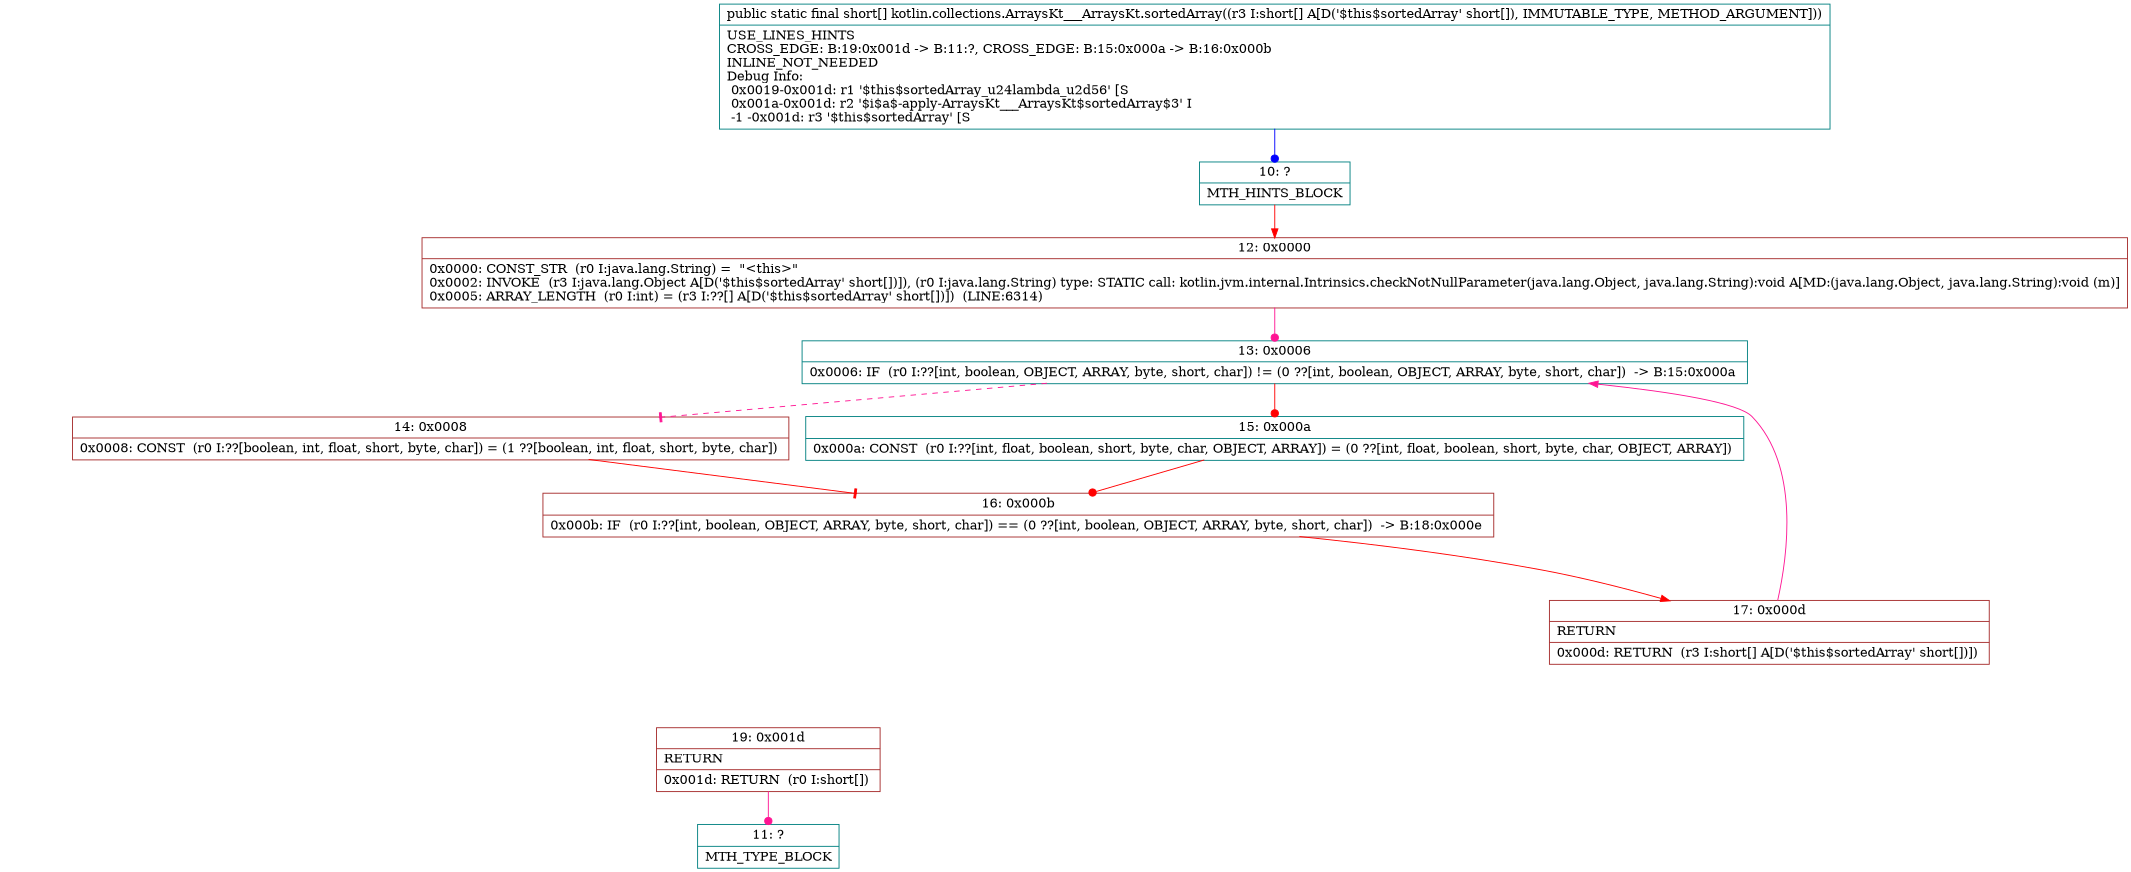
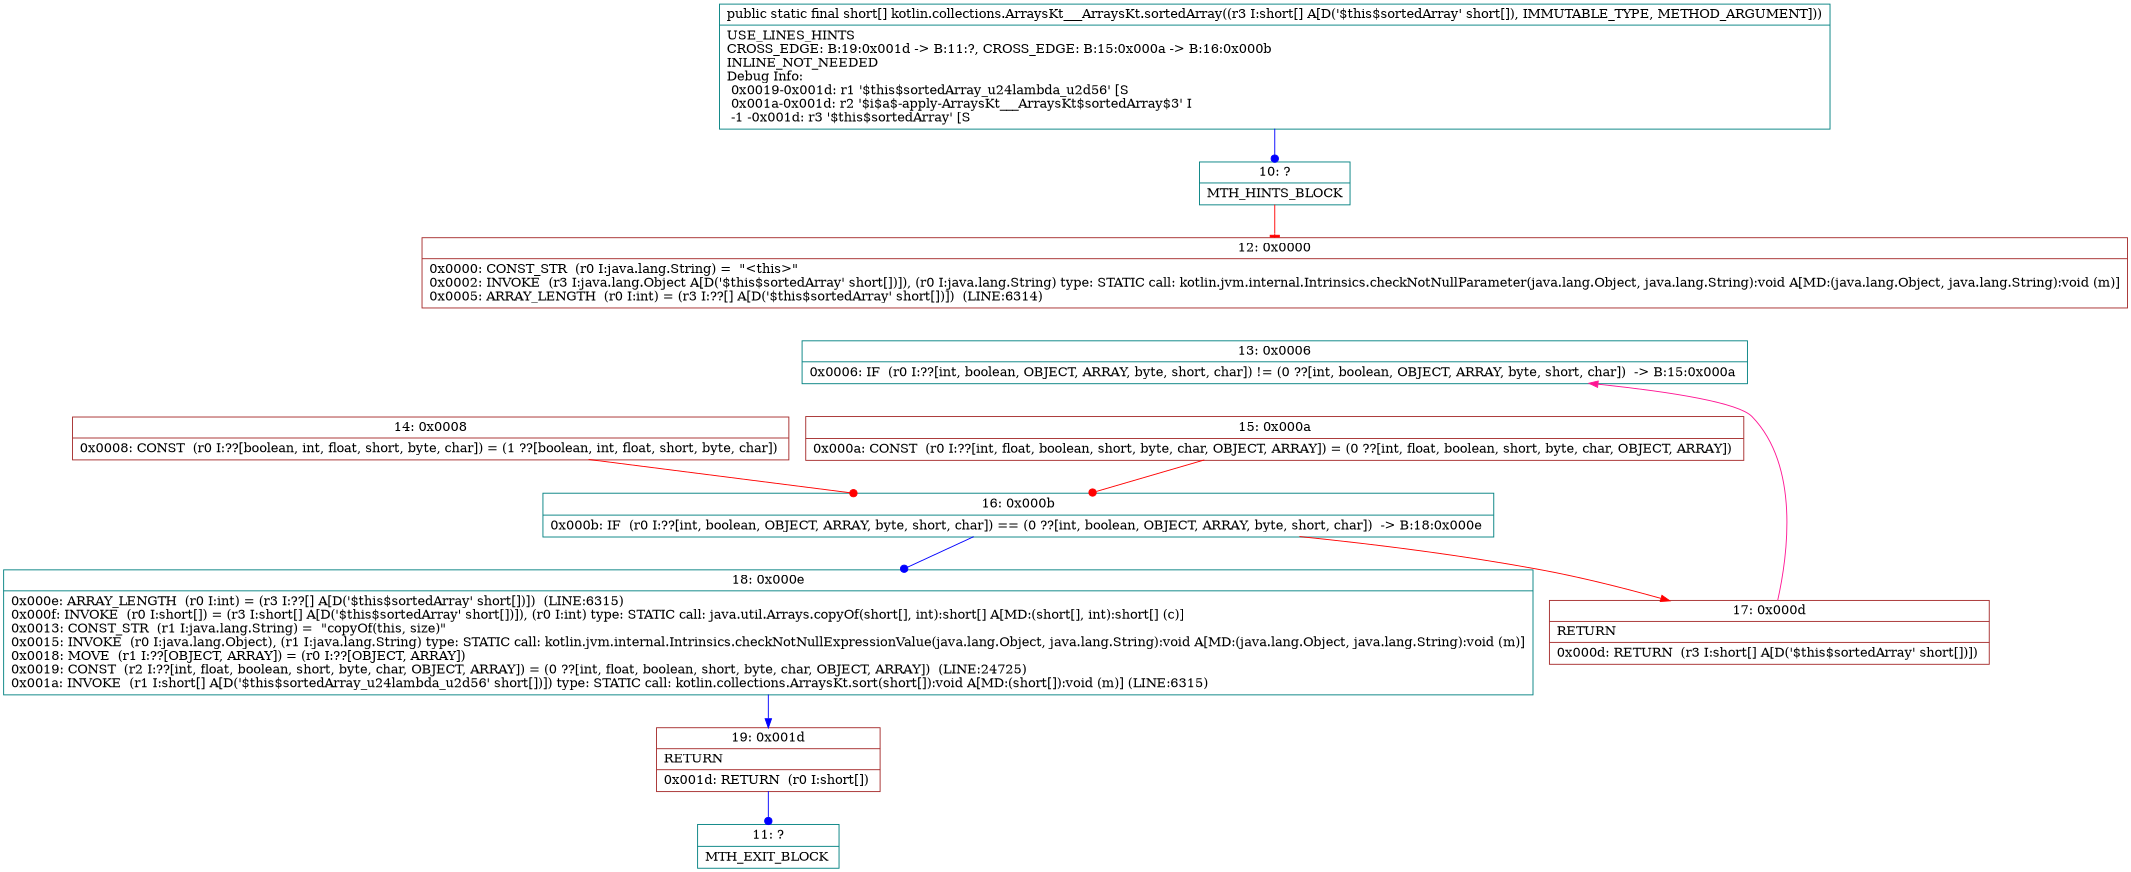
(1275, 219) -> (1275, 219)
(1275, 321) -> none
(1275, 397) -> none
(855, 400) -> none
(1275, 438) -> (1275, 438)
(720, 476) -> (720, 476)
(1018, 515) -> (1018, 515)
none -> (768, 632)
(768, 804) -> (768, 804)
(768, 857) -> (767, 857)
